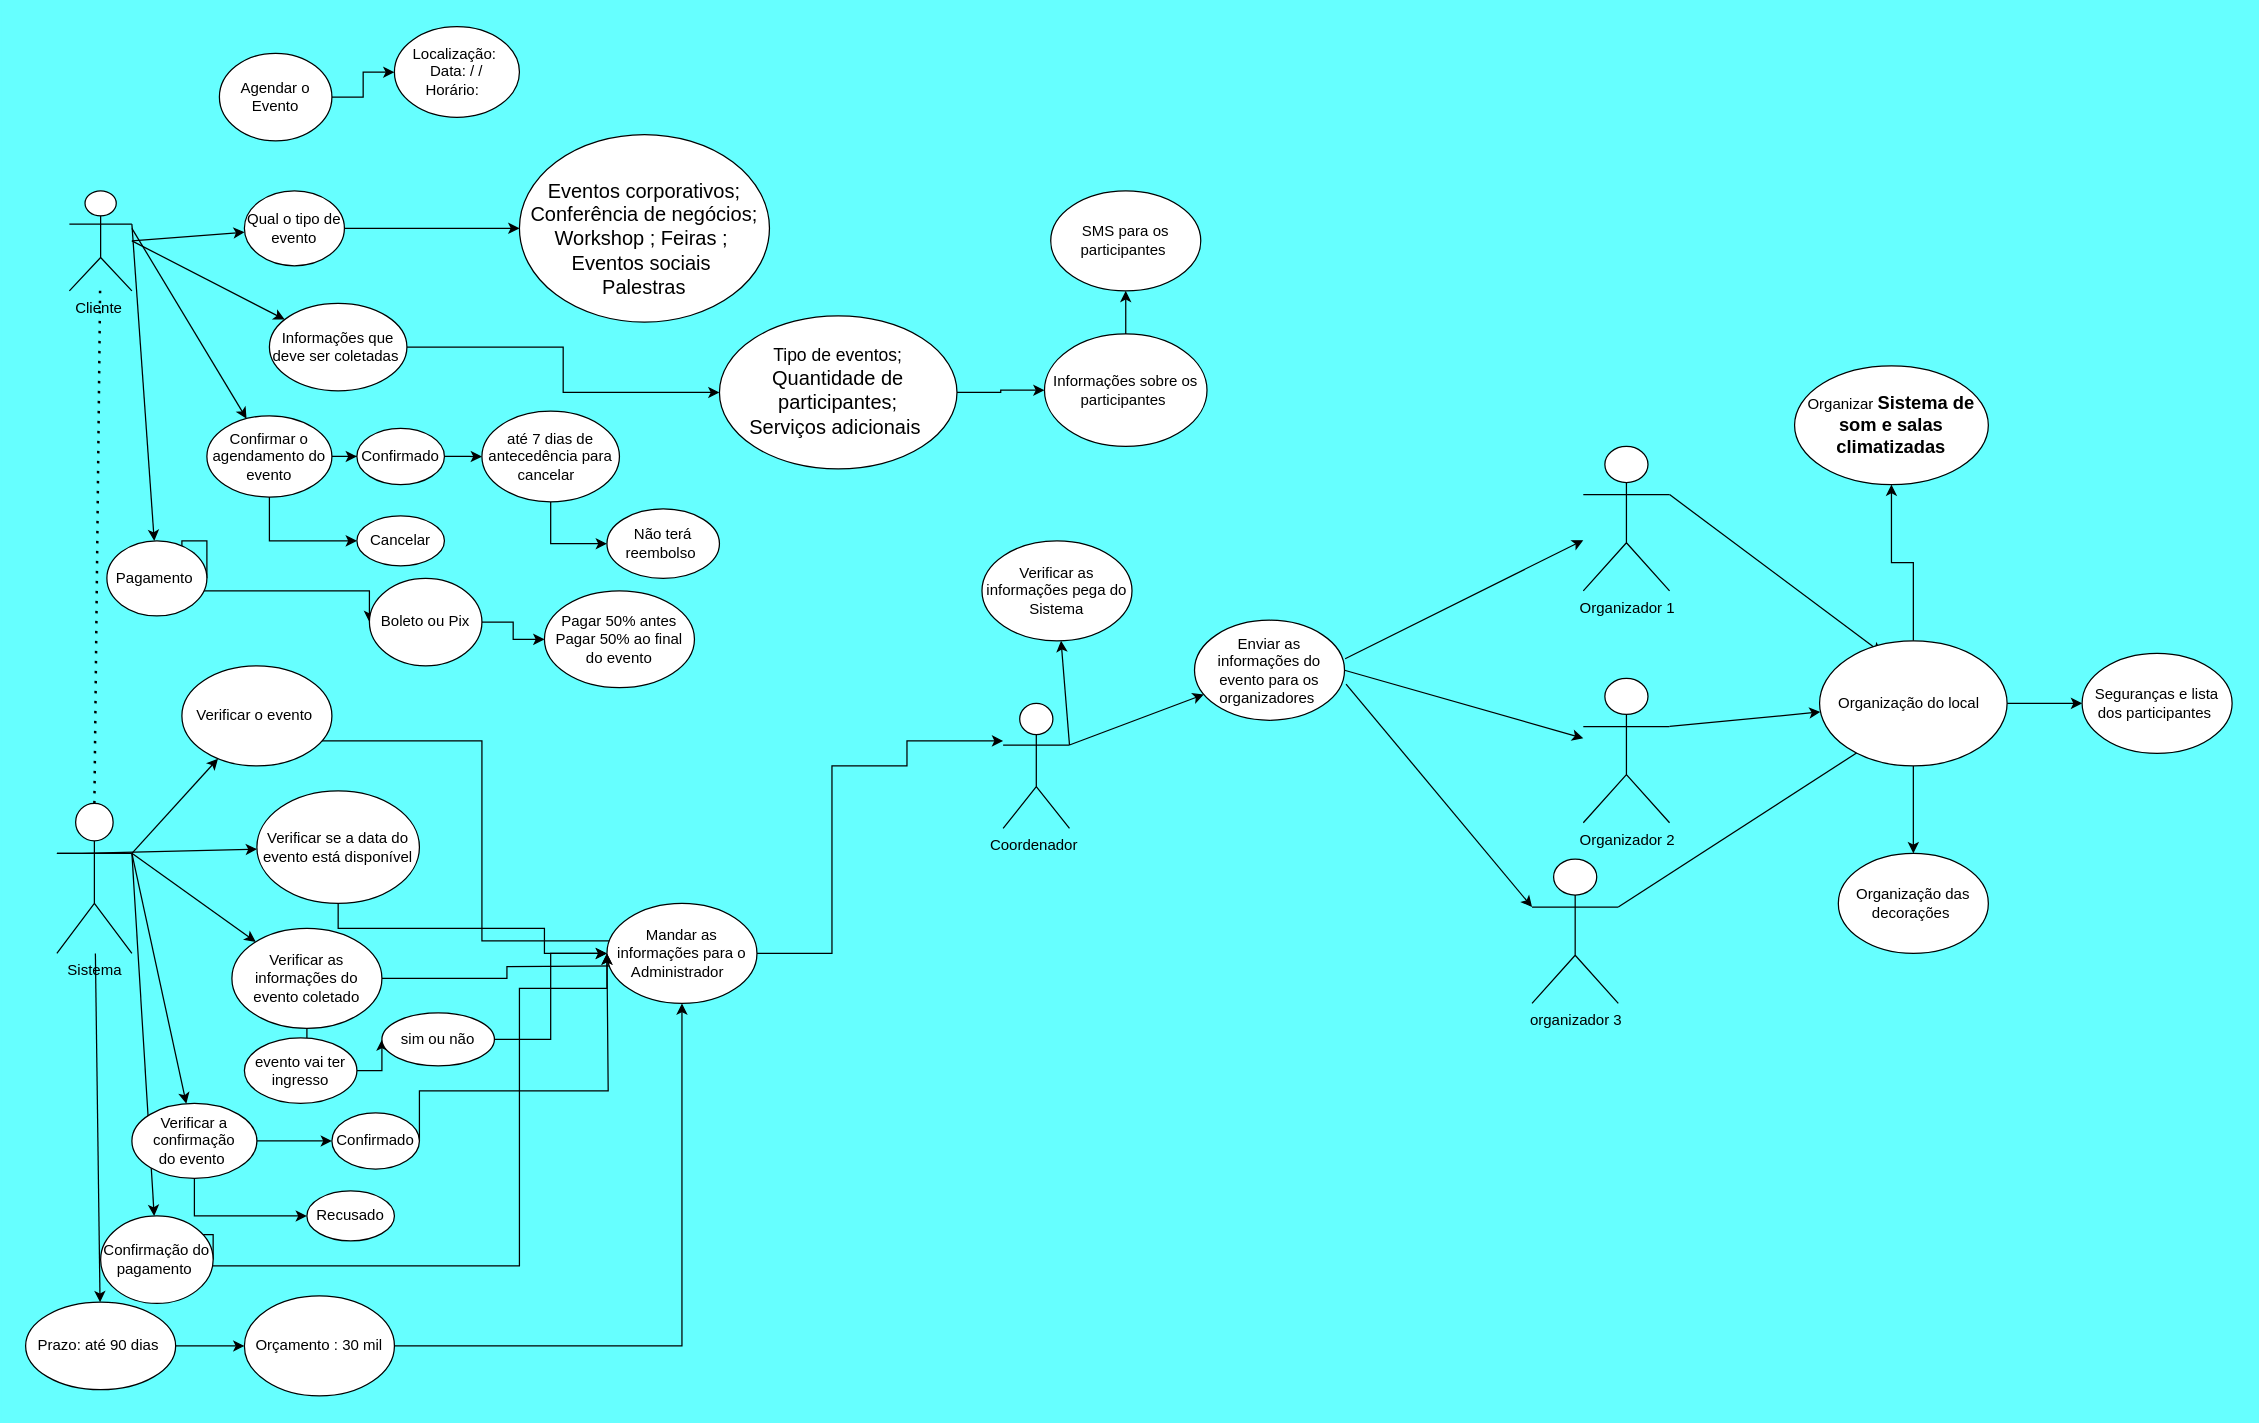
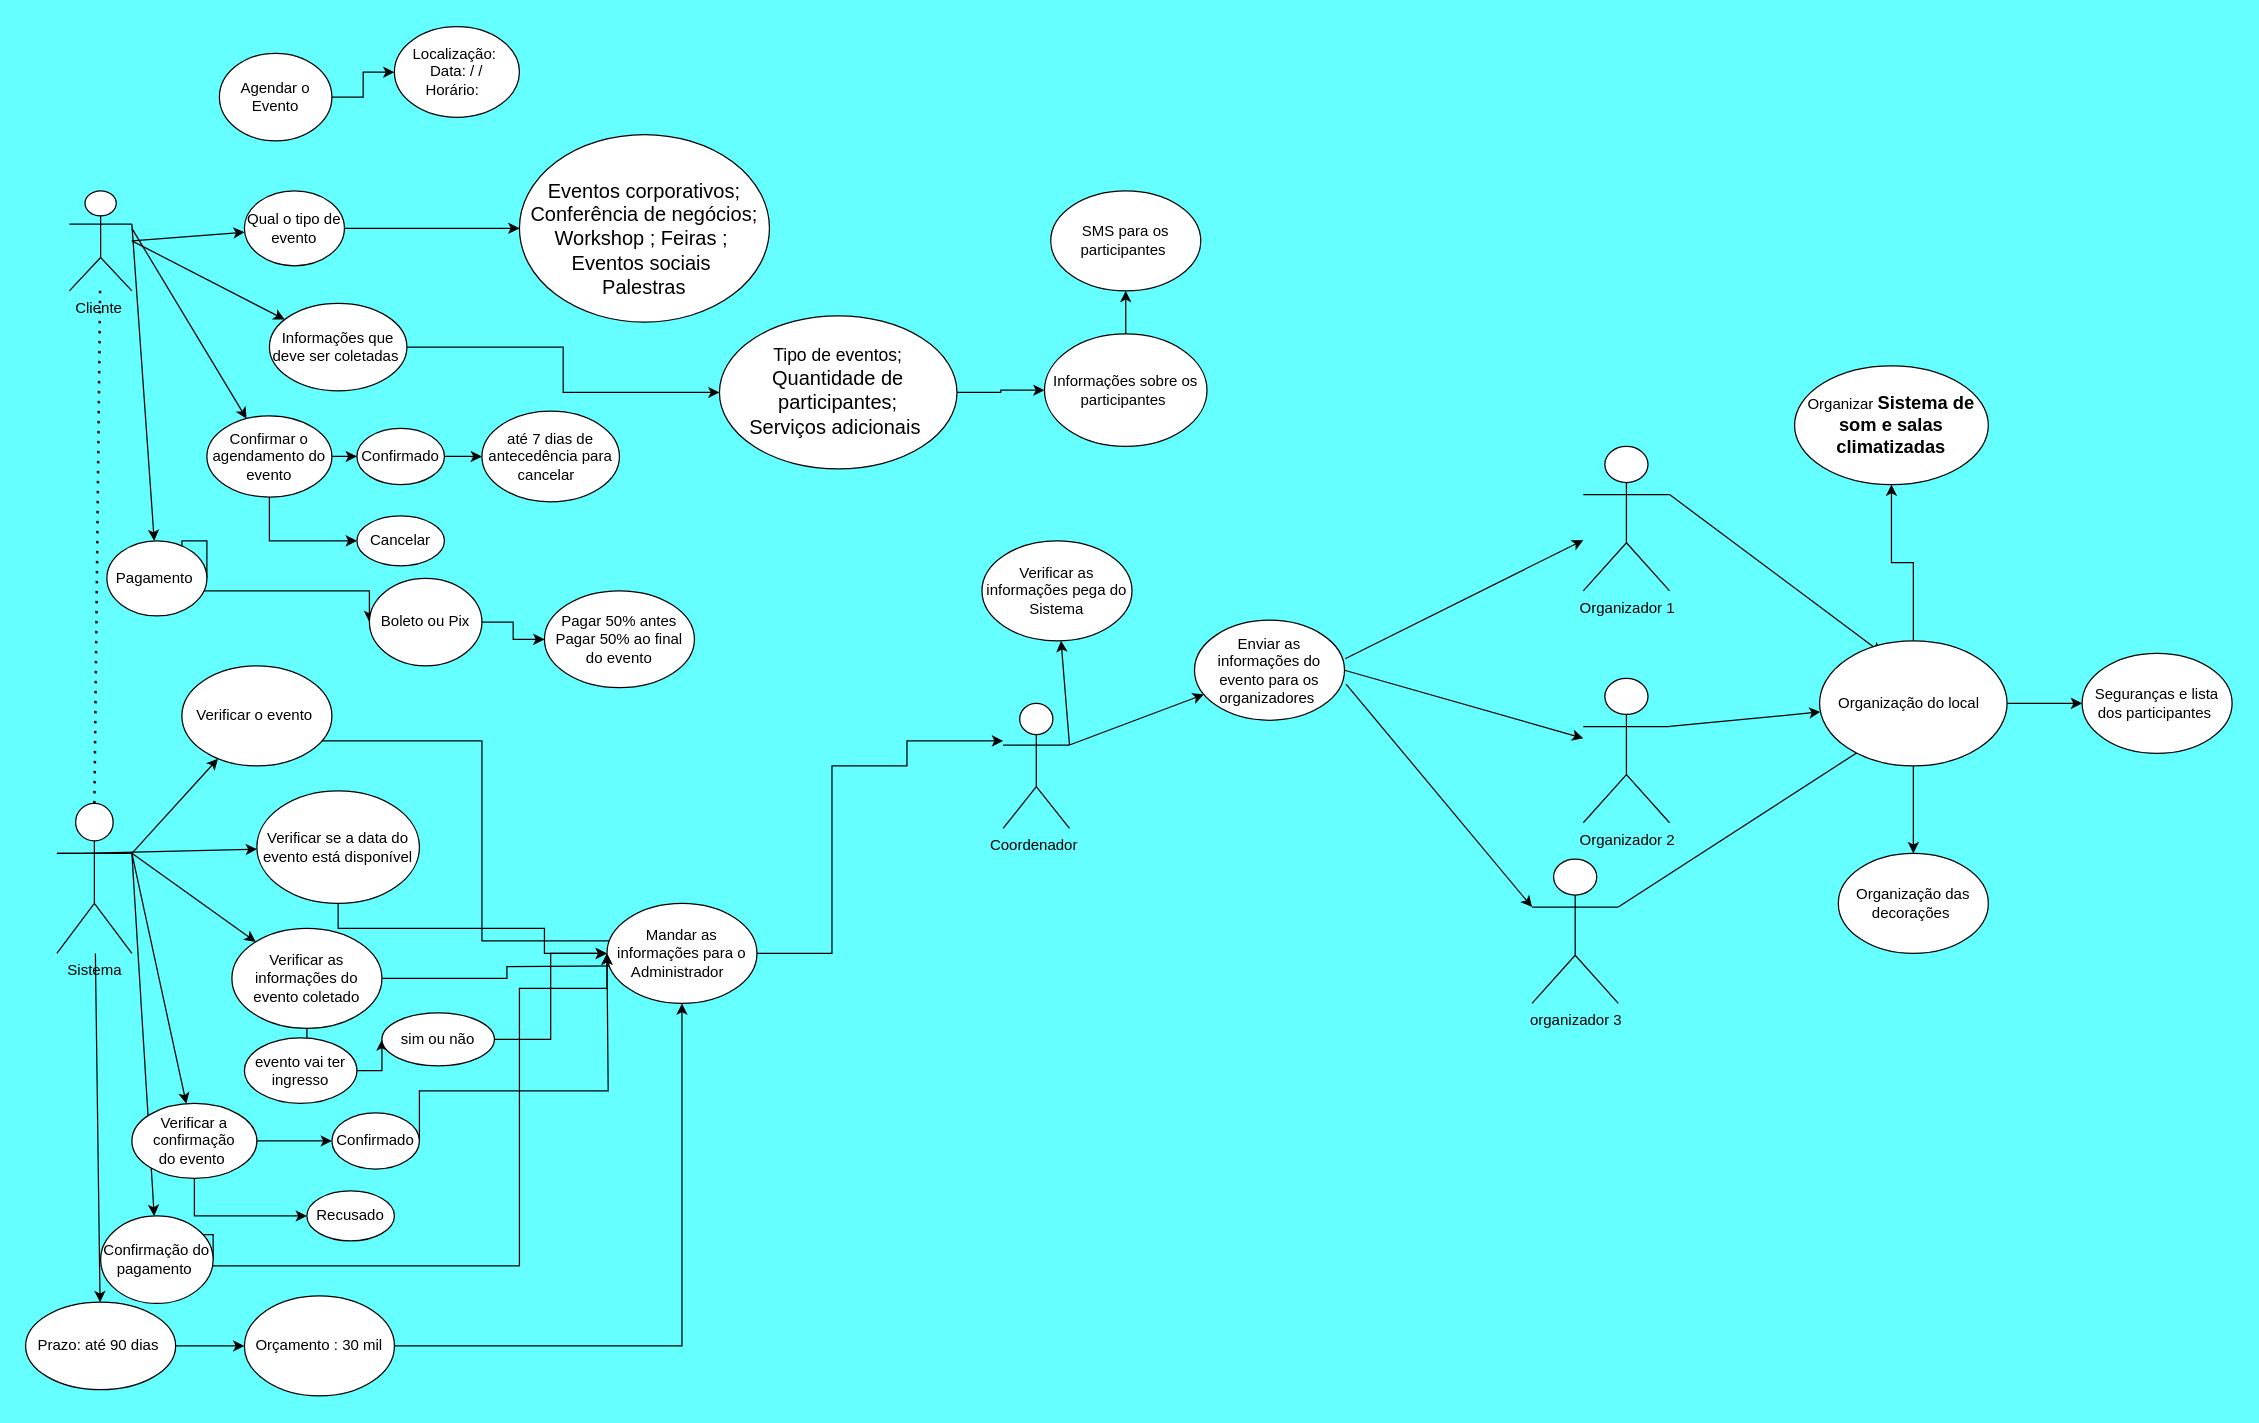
(554, 543) -> none
(663, 543) -> none
